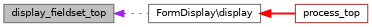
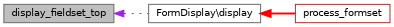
(332, 14) -> (343, 14)
